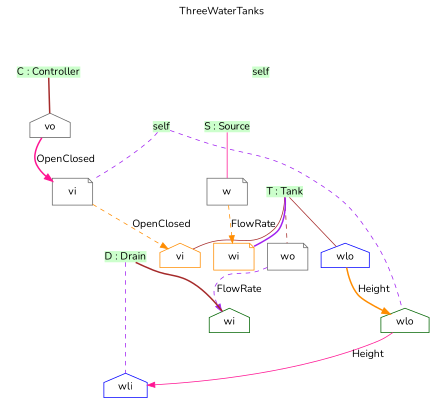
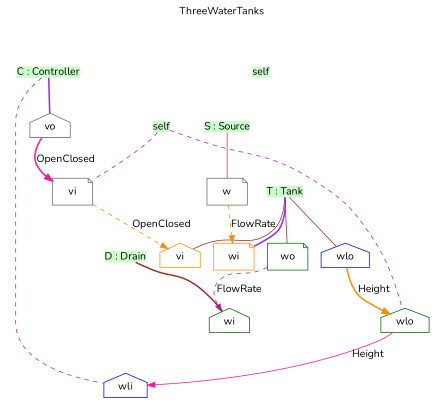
(49, 96) -> (49, 96)
(286, 225) -> (286, 225)
(288, 257) -> (288, 257)
(126, 318) -> (16, 254)
